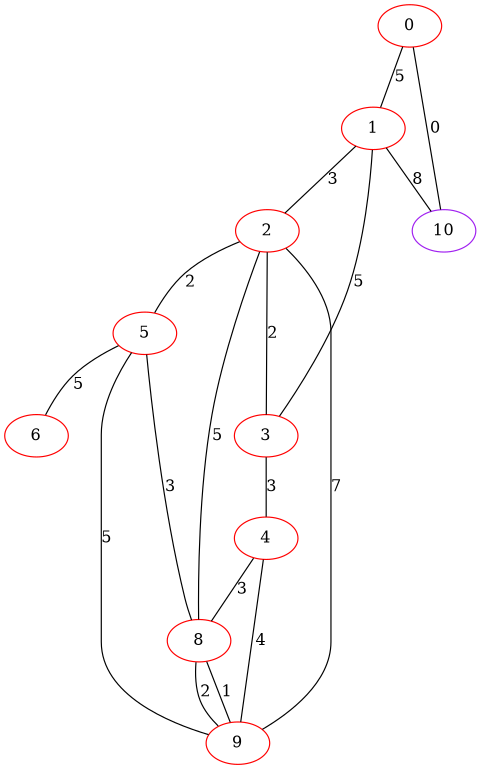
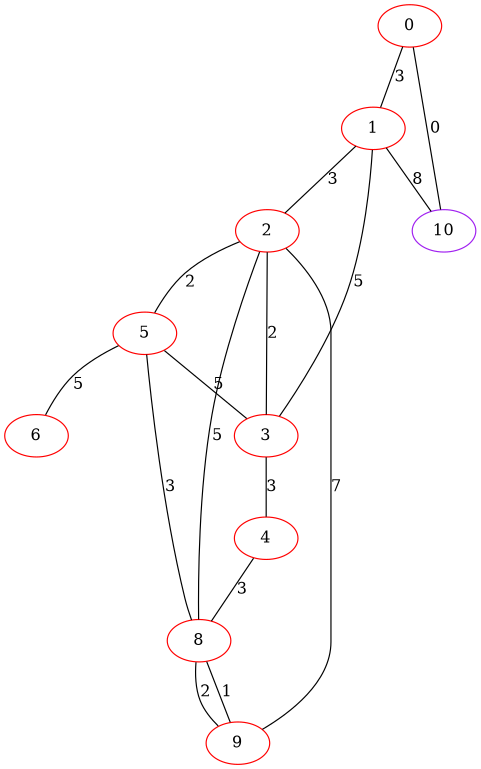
(400, 77) -> (400, 77)
(101, 570) -> (206, 385)
(252, 641) -> none
